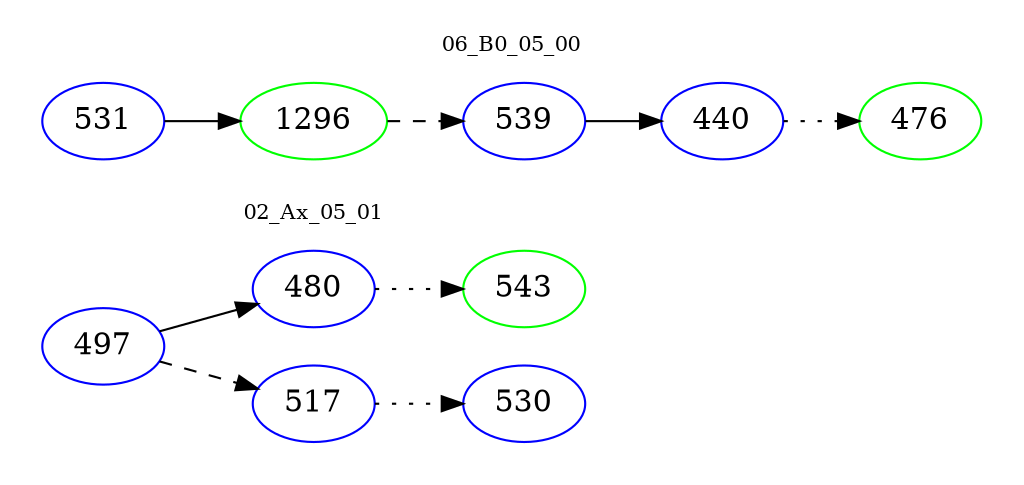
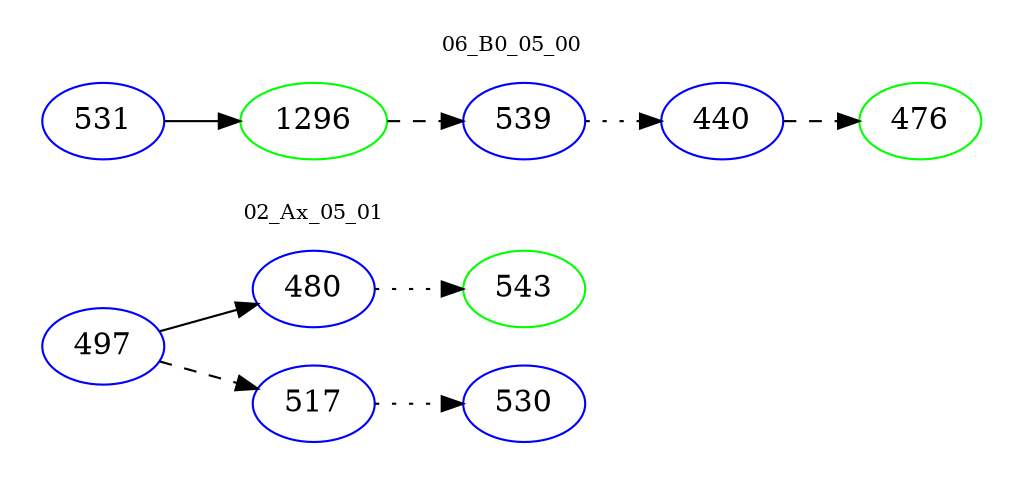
(613, 121) -> (613, 121)
(811, 121) -> (811, 121)
